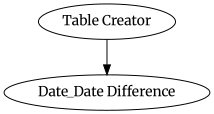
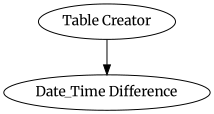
(107, 93) -> (107, 93)
